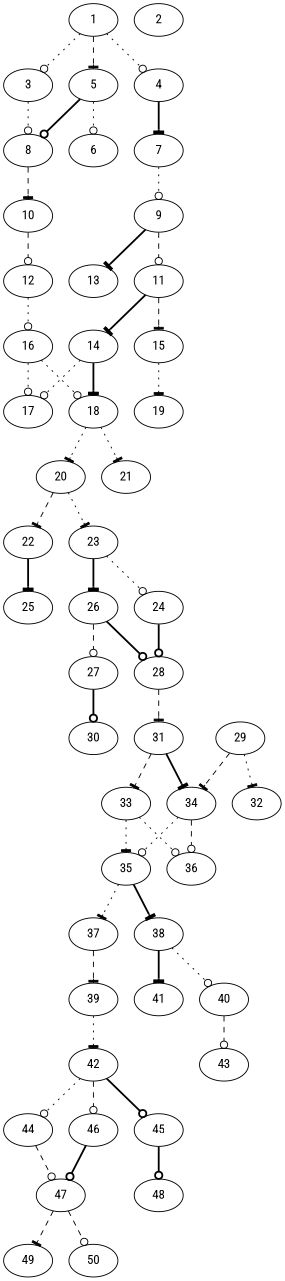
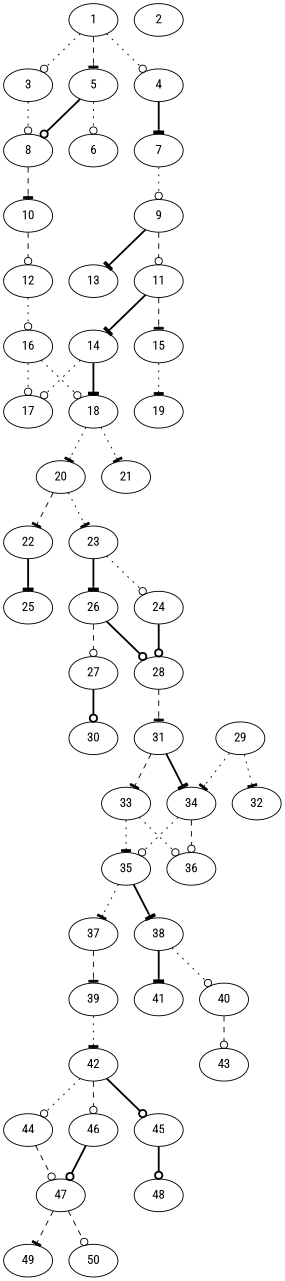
(217, 769) -> (217, 769)
